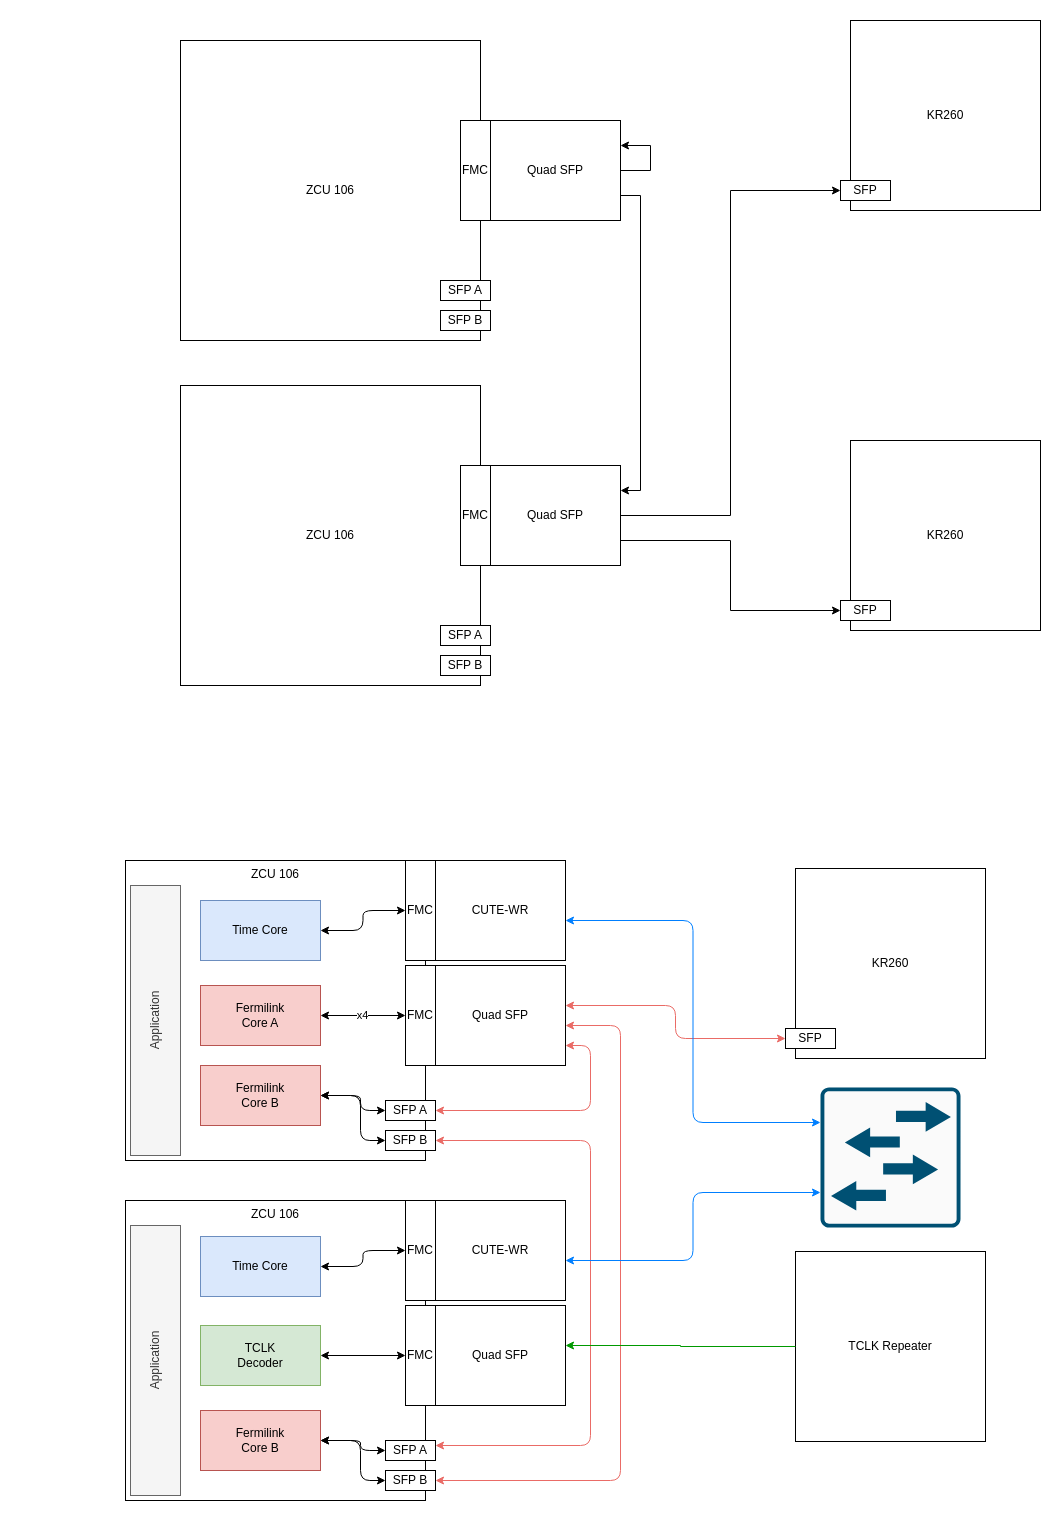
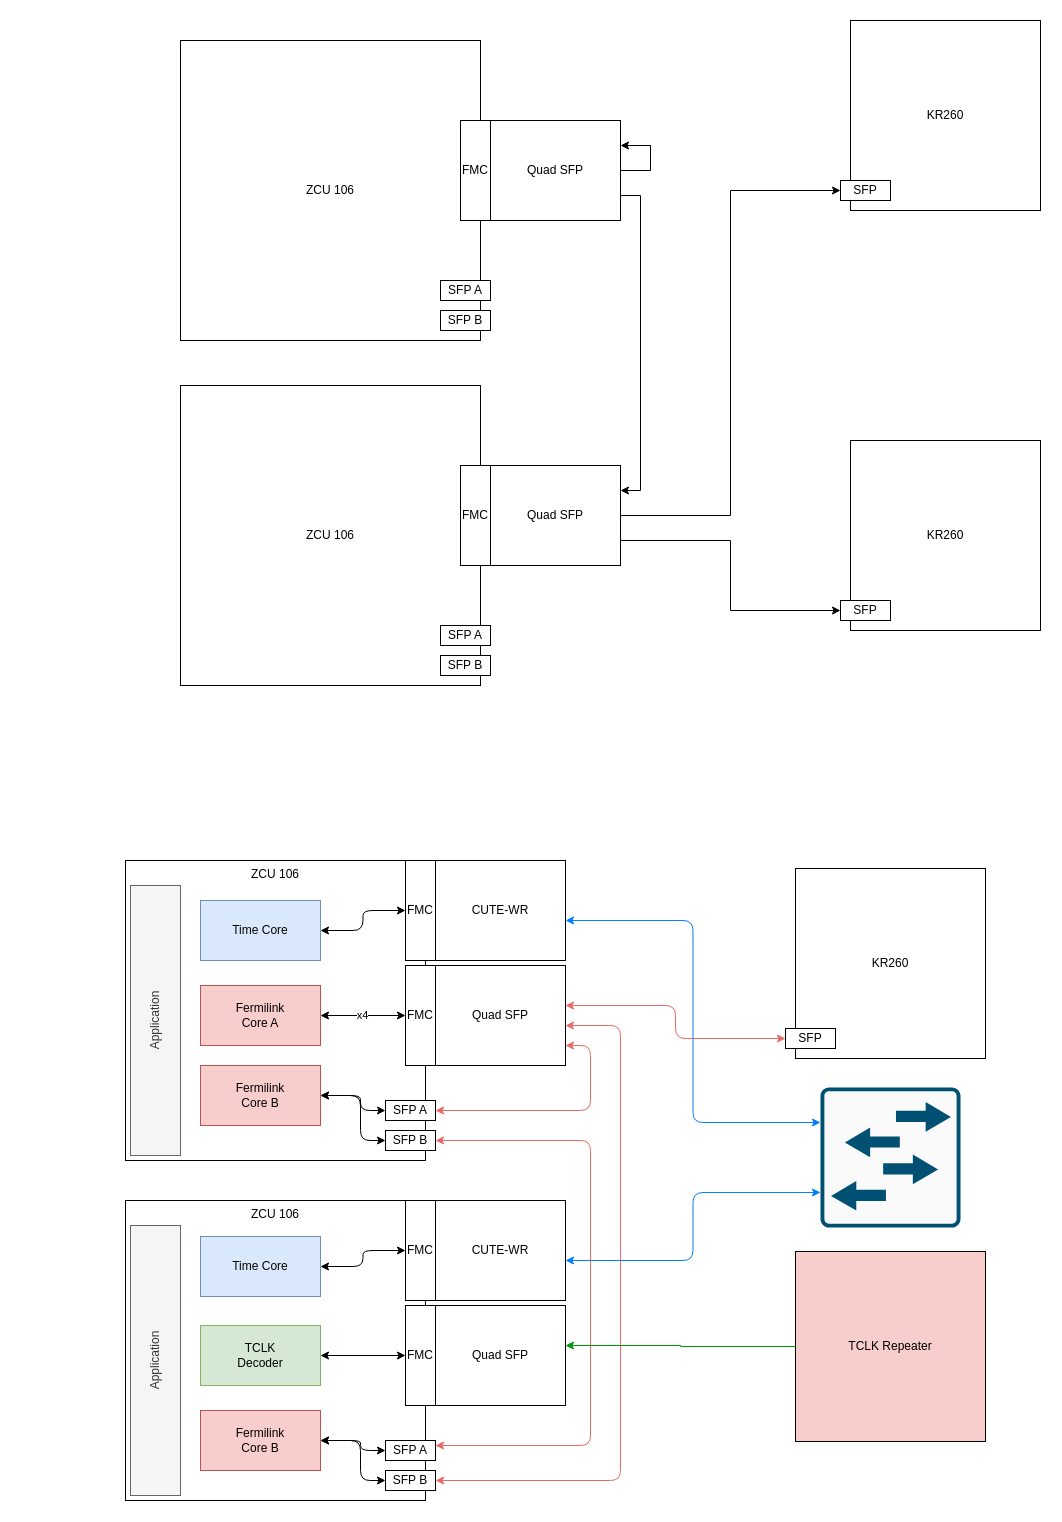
(891, 1347) -> (891, 1347)
